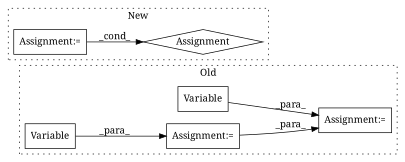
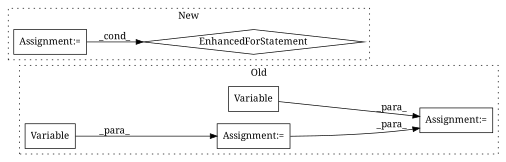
(203, 42) -> (254, 42)
